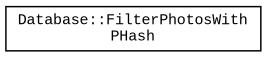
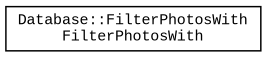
(133, 29) -> (133, 29)
